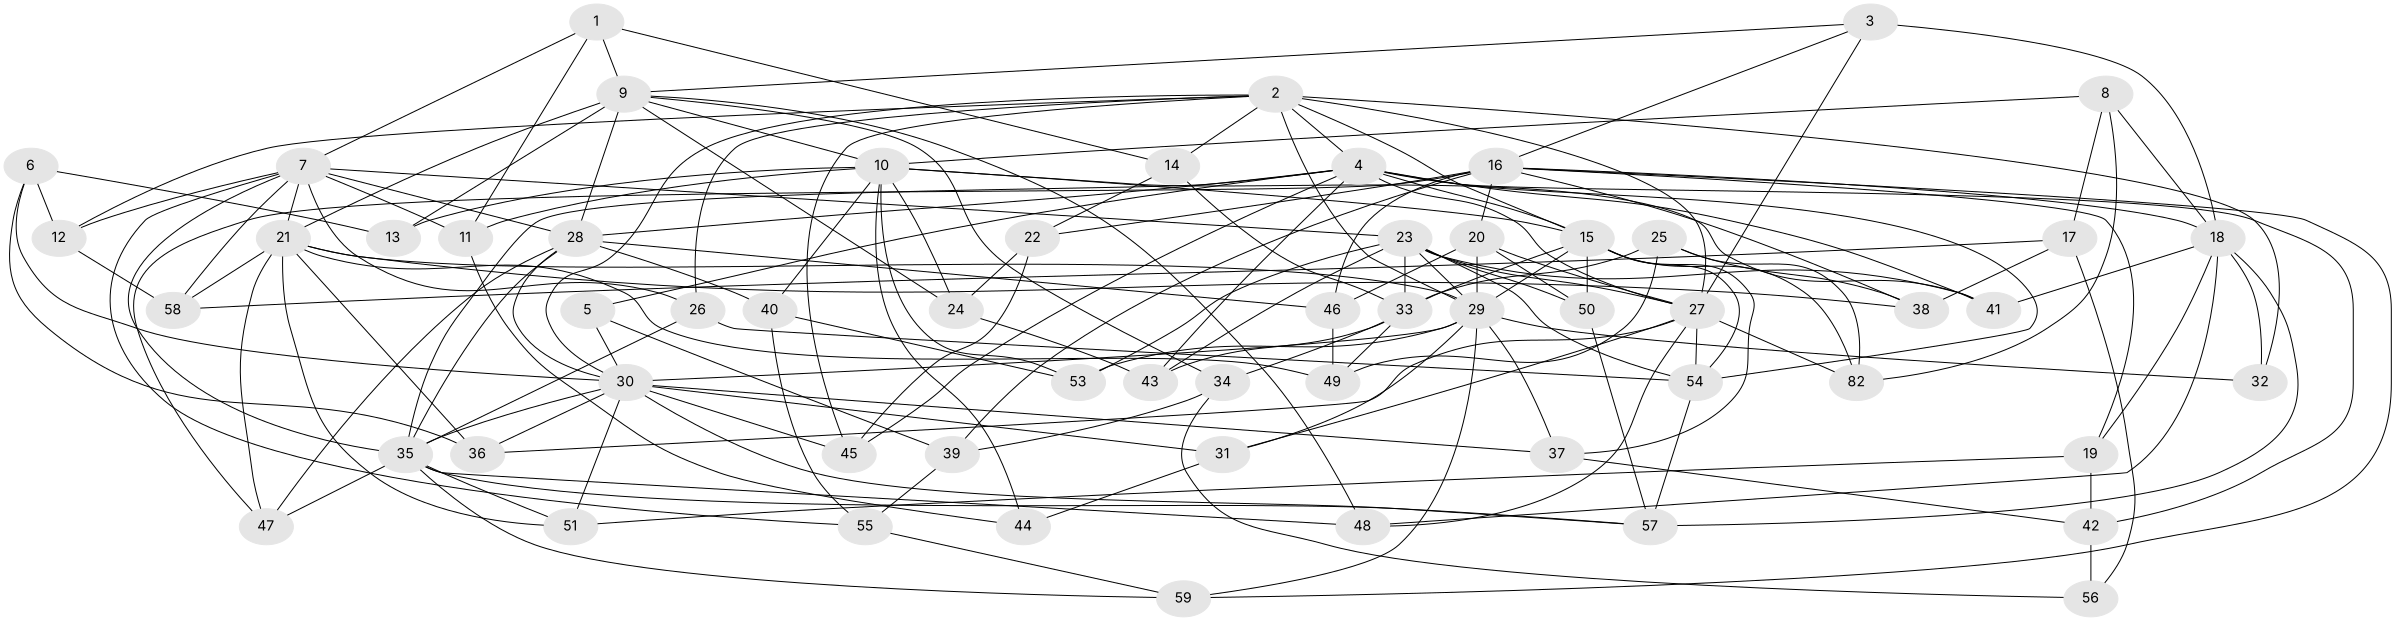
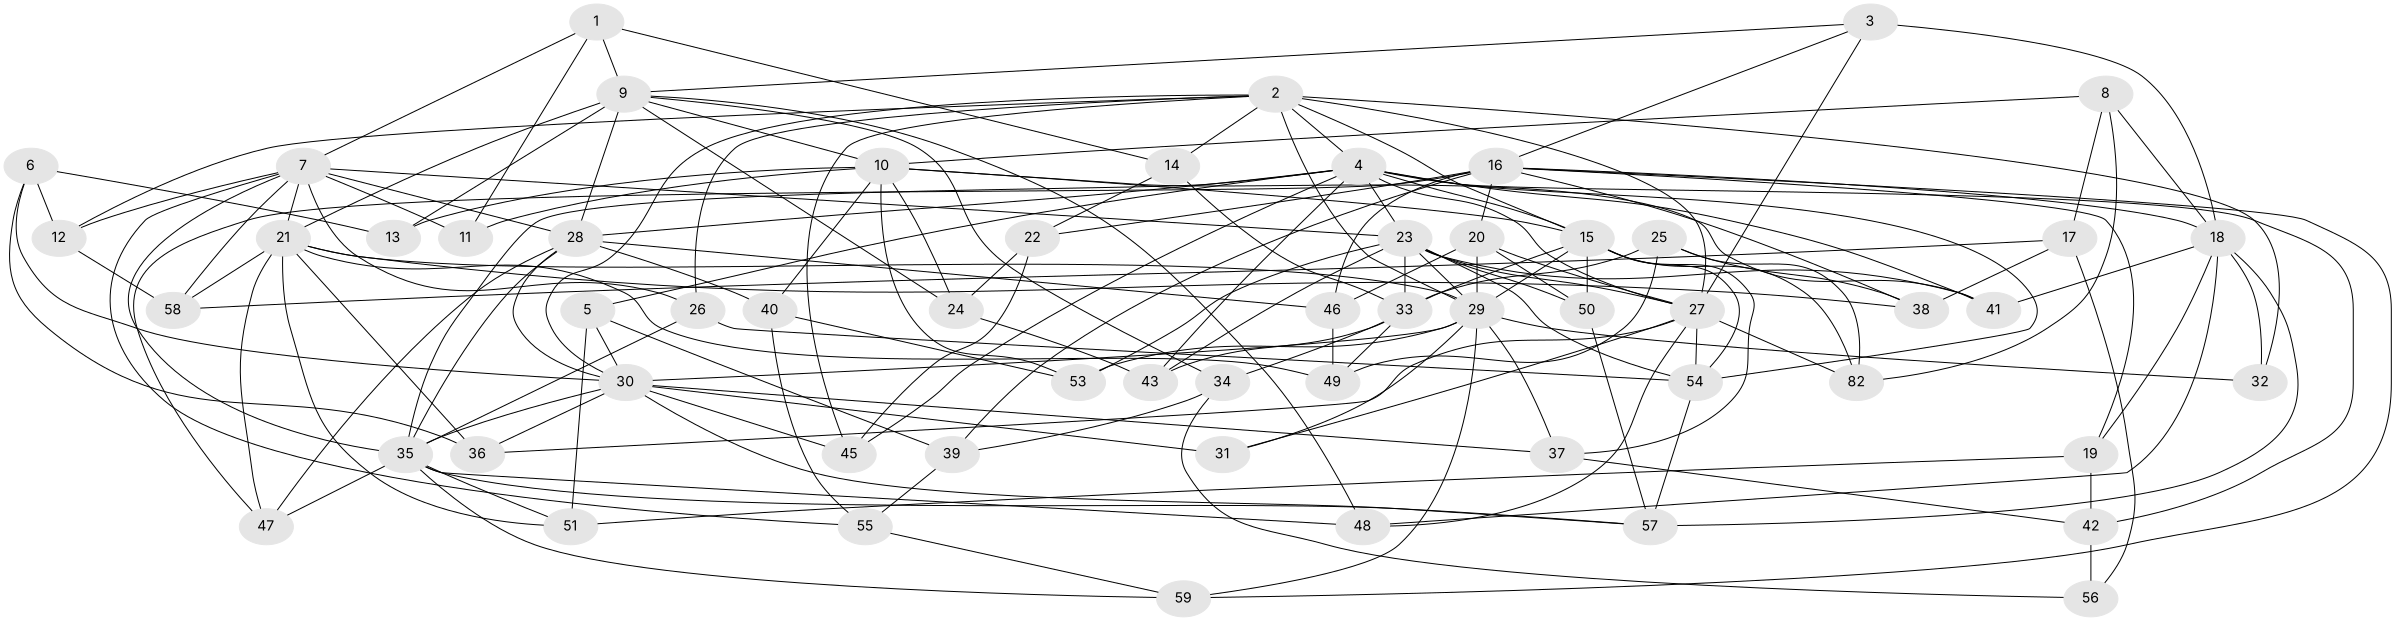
none -> (1378, 196)
(598, 454) -> (579, 419)
(1023, 527) -> none
